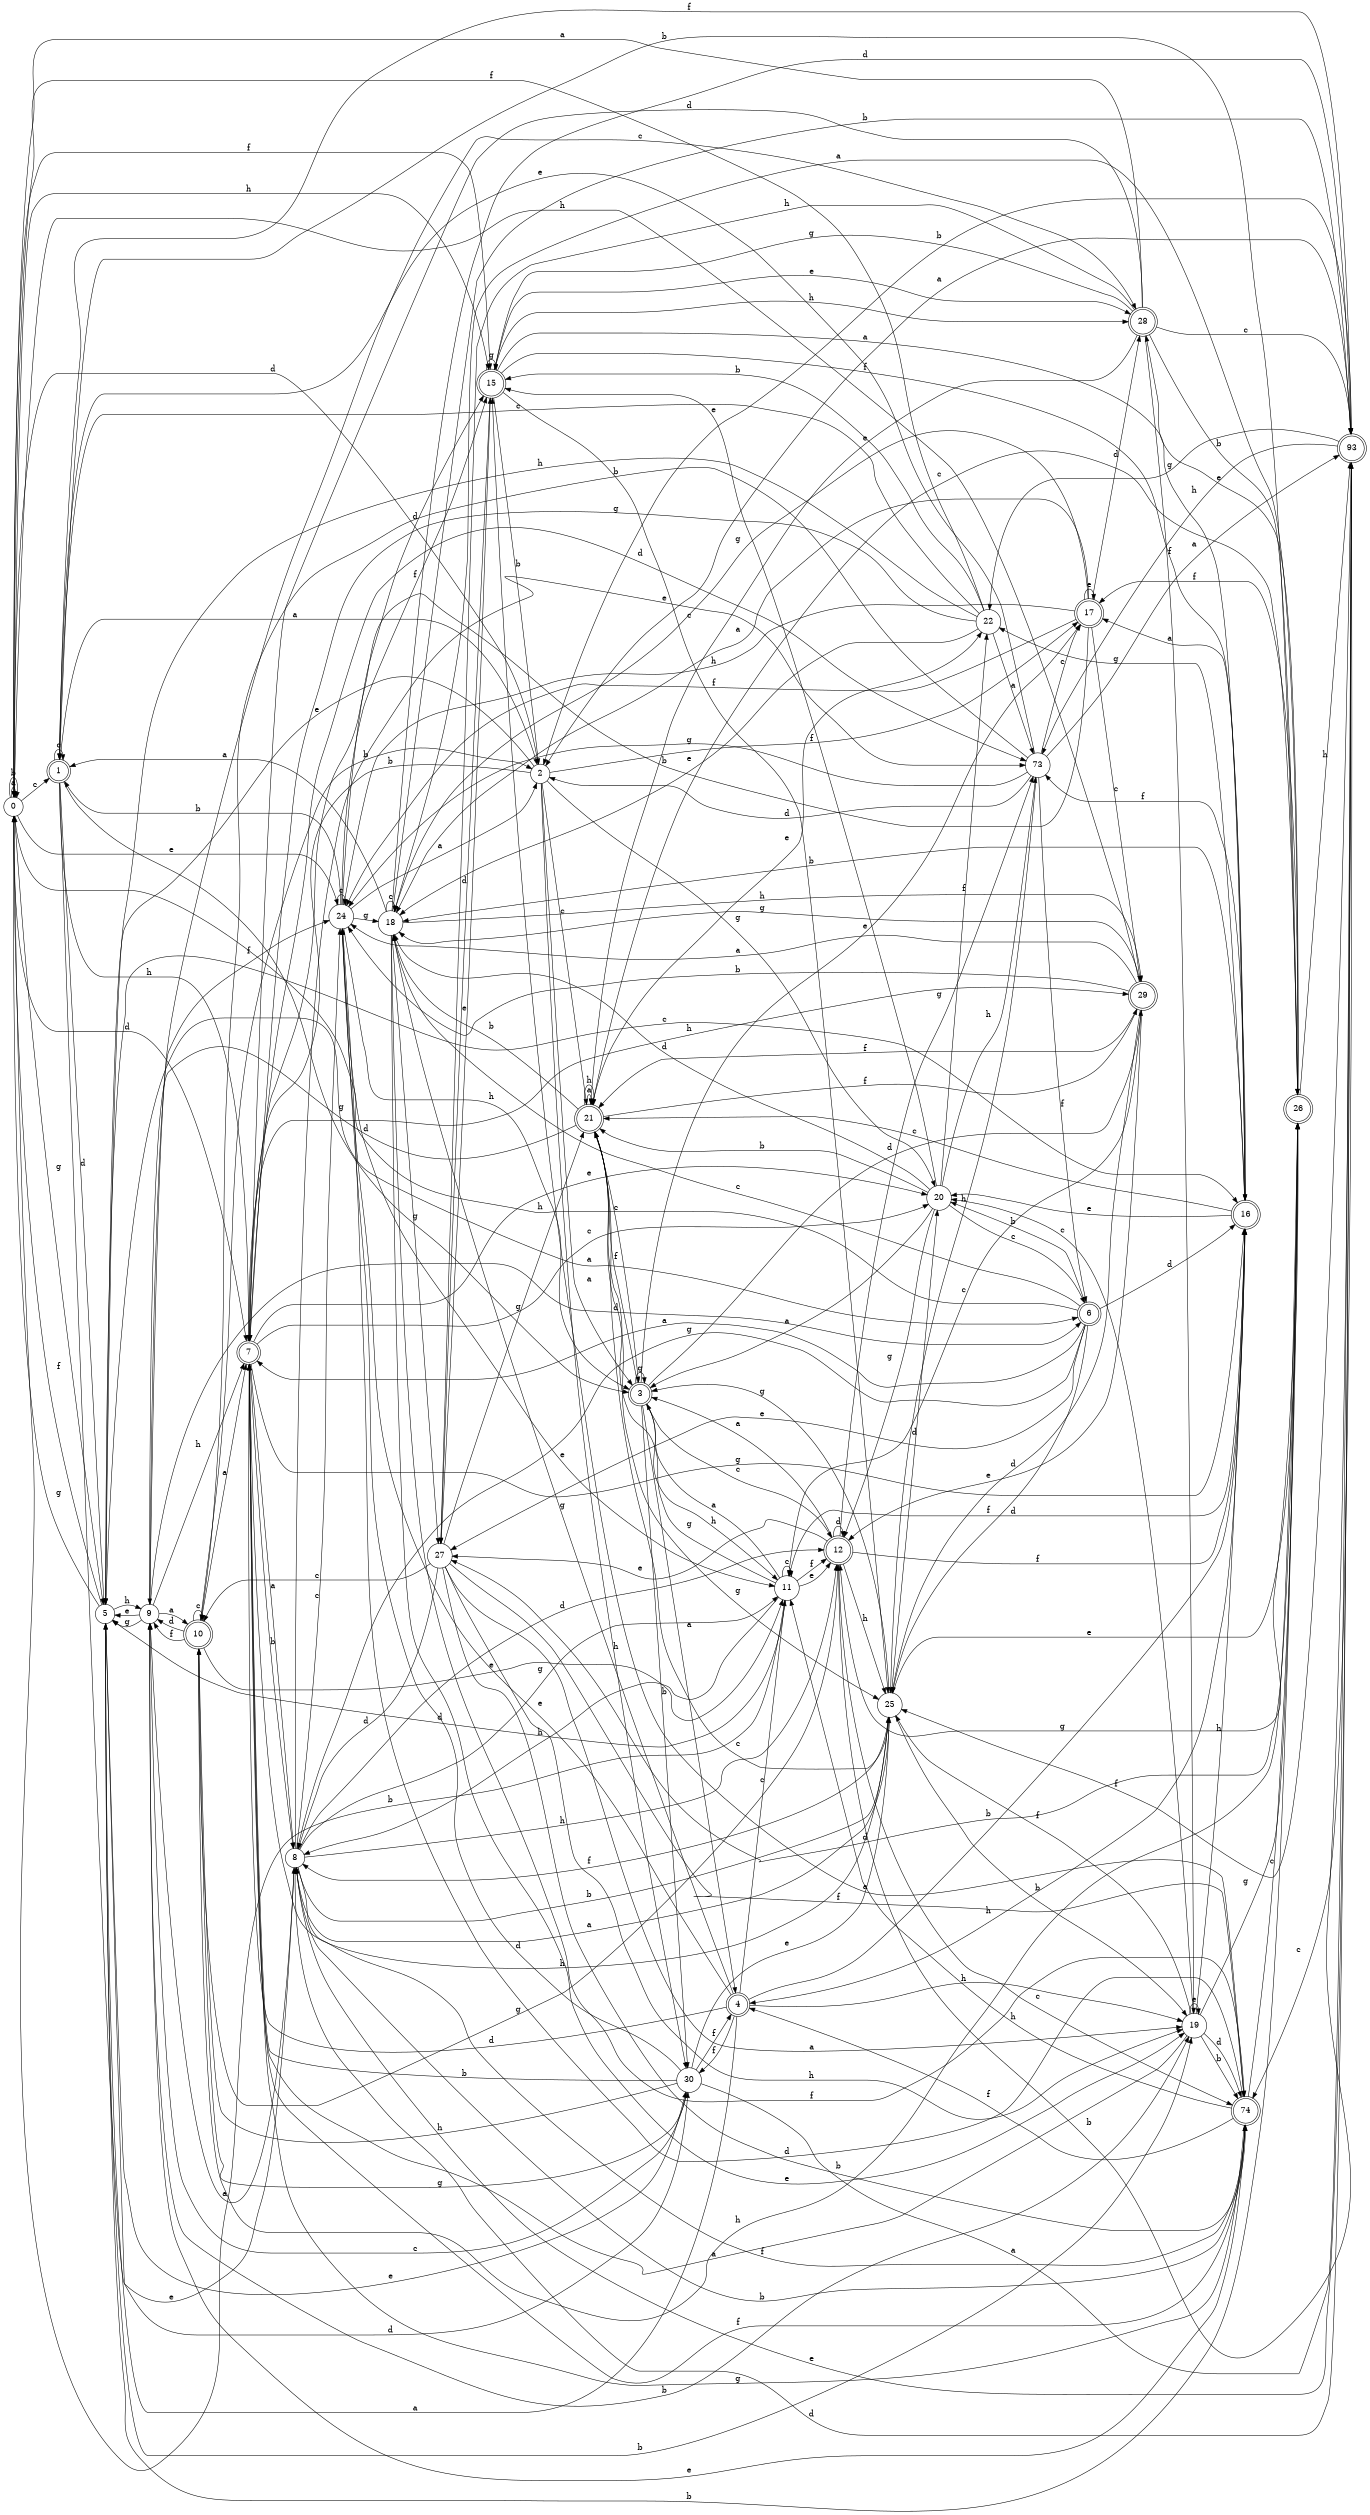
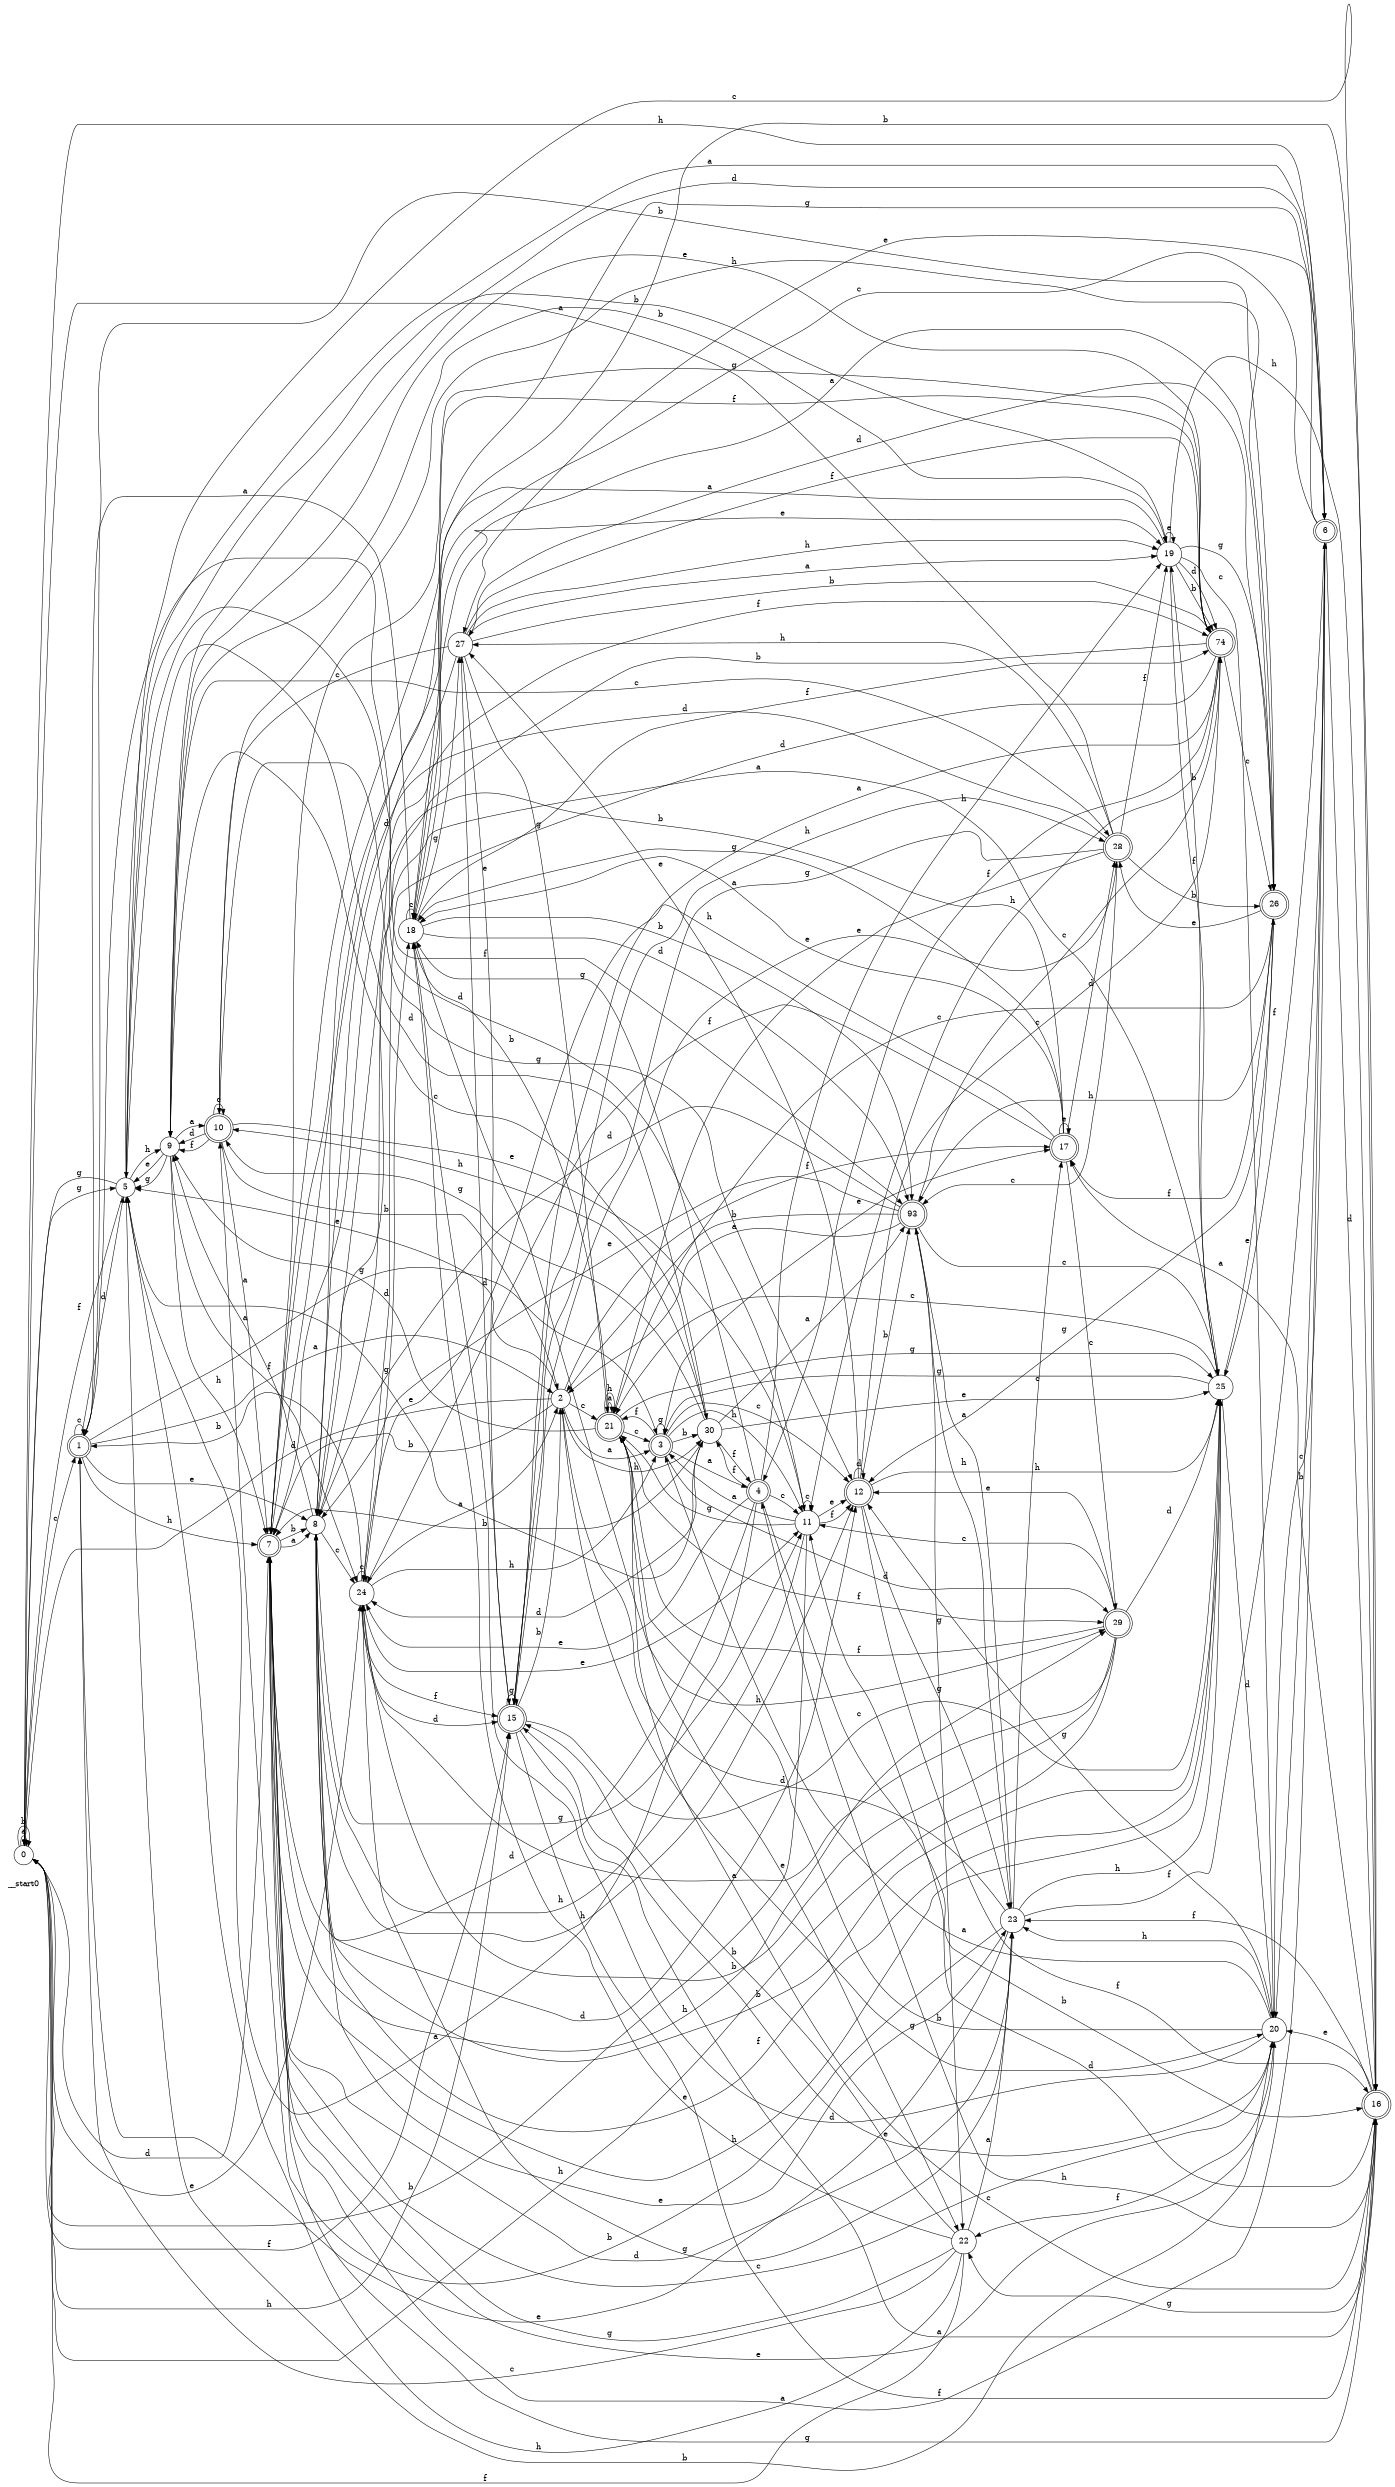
(1038, 765) -> (1013, 1920)
(787, 914) -> none
(760, 1449) -> none
(1116, 1785) -> (1064, 1263)
none -> (24, 1884)
(897, 2511) -> (332, 2343)
